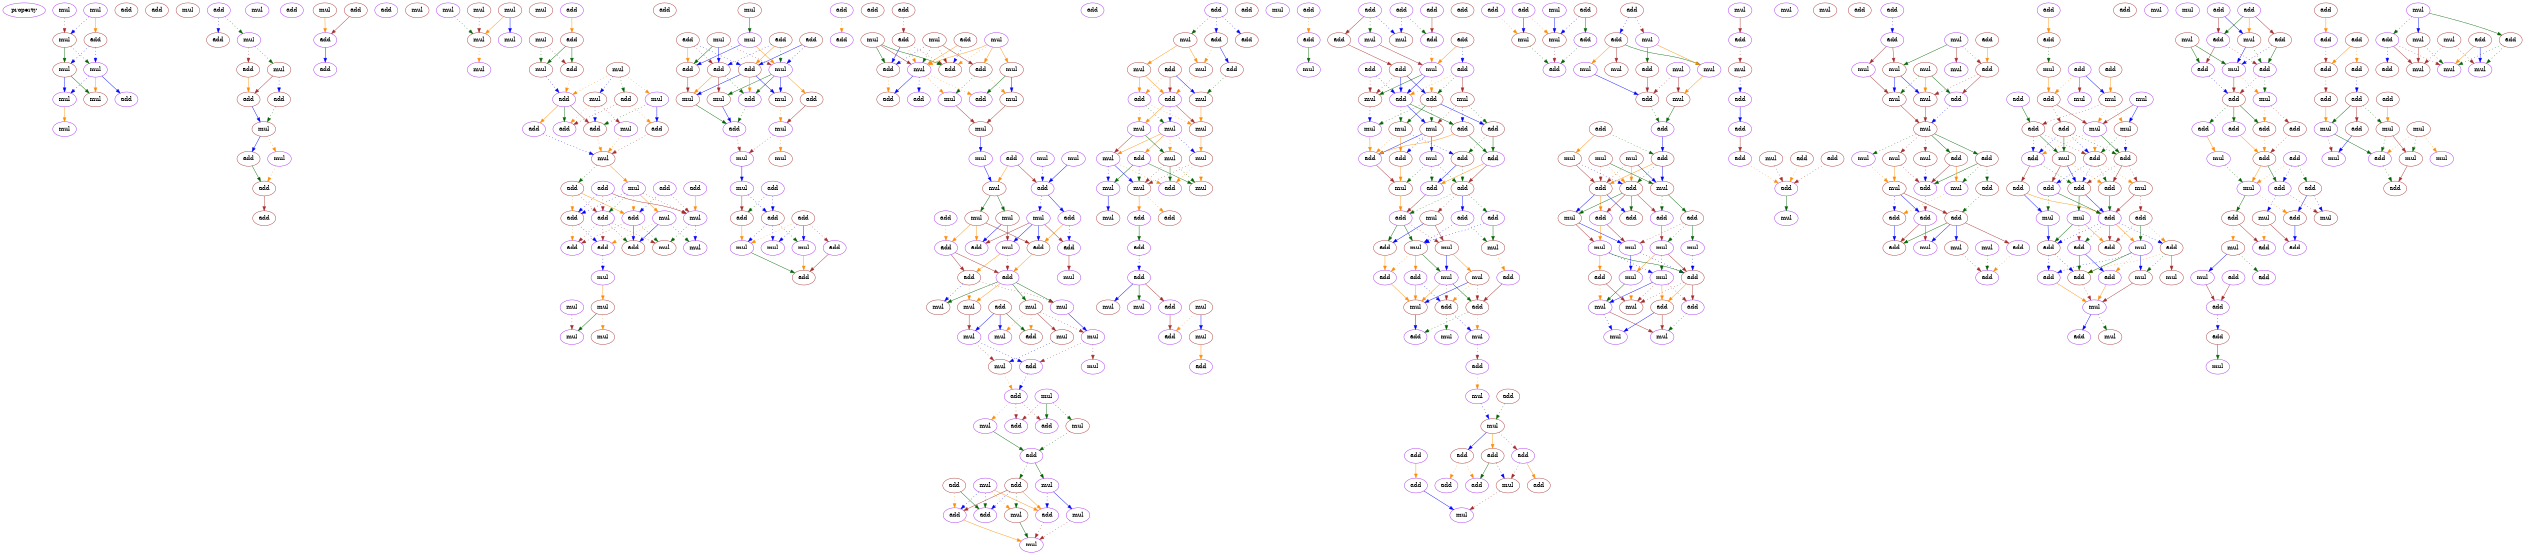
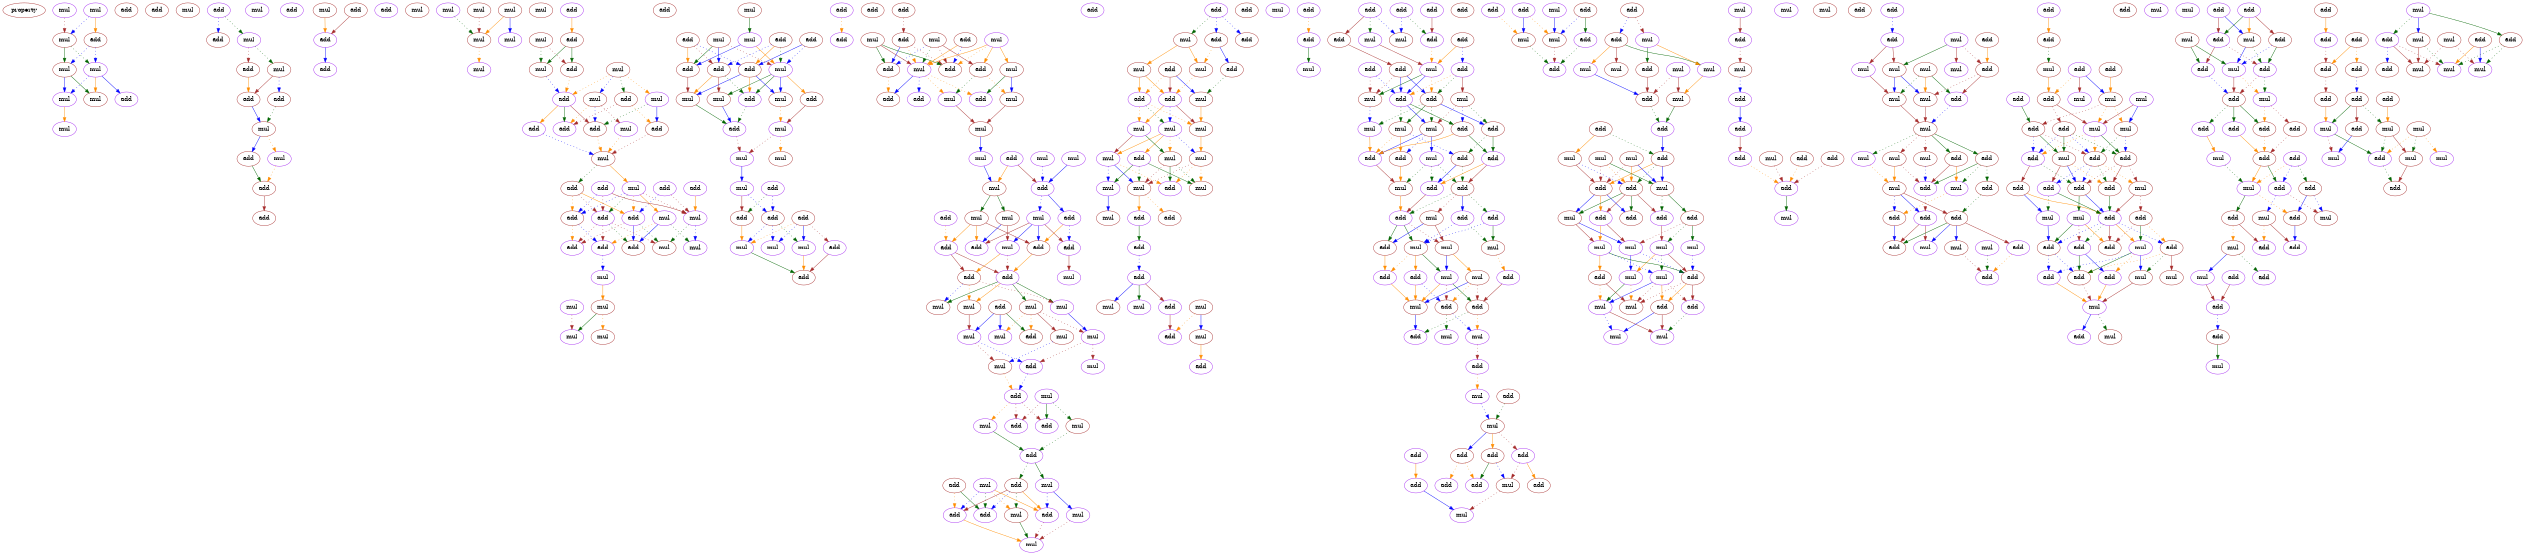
(24, 10) -> (24, 10)
